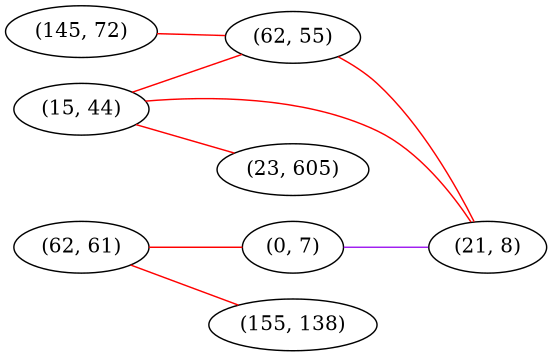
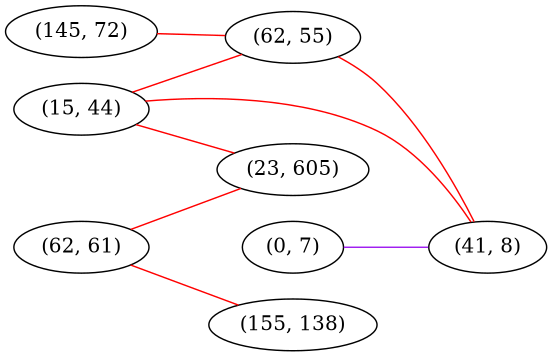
(196, 247) -> (186, 209)
(488, 247) -> (488, 247)
